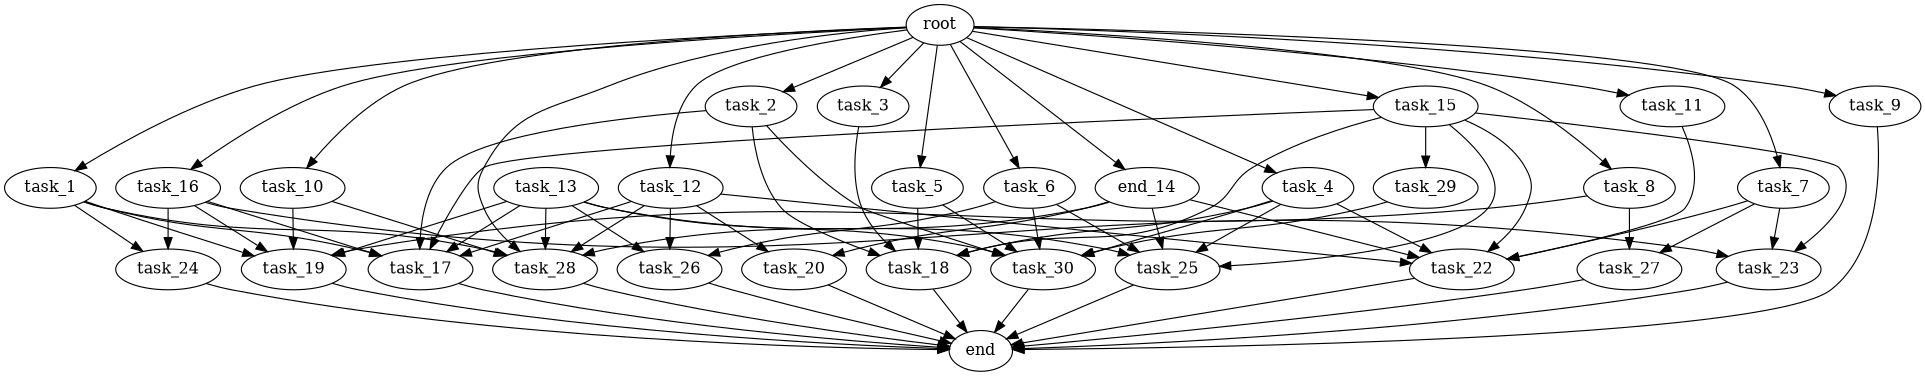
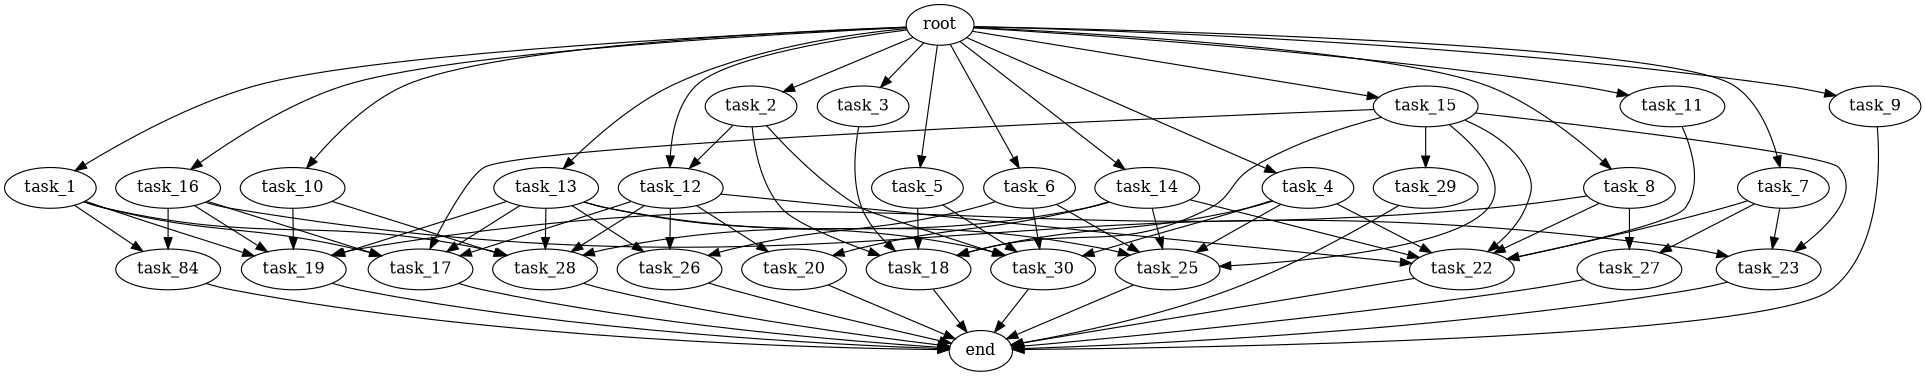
(638, 75) -> (700, 73)
(535, 134) -> (708, 150)
(1147, 188) -> (1147, 188)
none -> (1552, 226)
(1218, 230) -> (1218, 294)
(168, 269) -> (168, 269)
